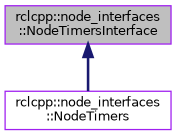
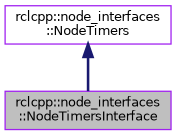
(88, 74) -> (88, 74)
